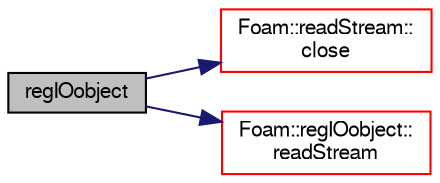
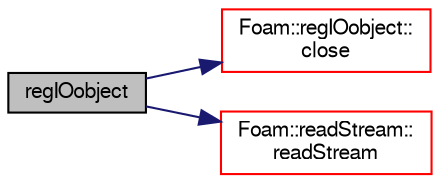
(326, 41) -> (326, 41)
(326, 143) -> (326, 143)
